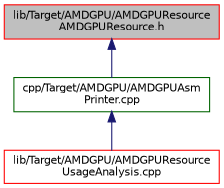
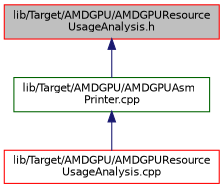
(112, 22) -> (112, 22)
(112, 95) -> (112, 95)
